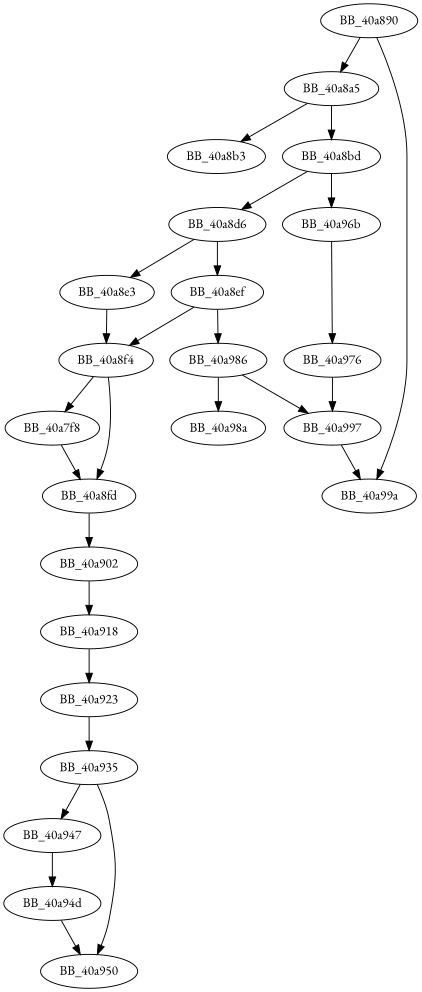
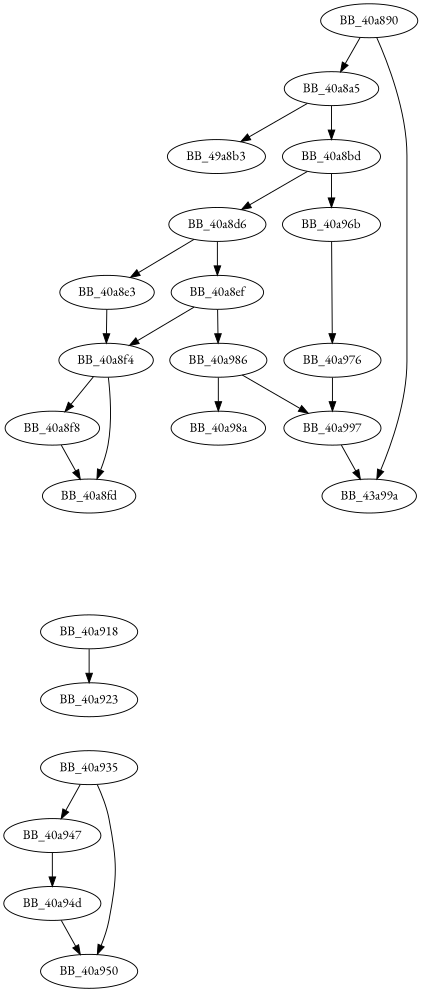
(216, 157) -> (216, 157)
(52, 428) -> (52, 428)
(369, 496) -> (369, 496)
(89, 564) -> none
(89, 729) -> none
